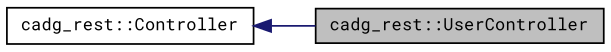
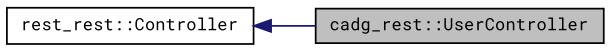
(130, 26) -> (130, 26)
